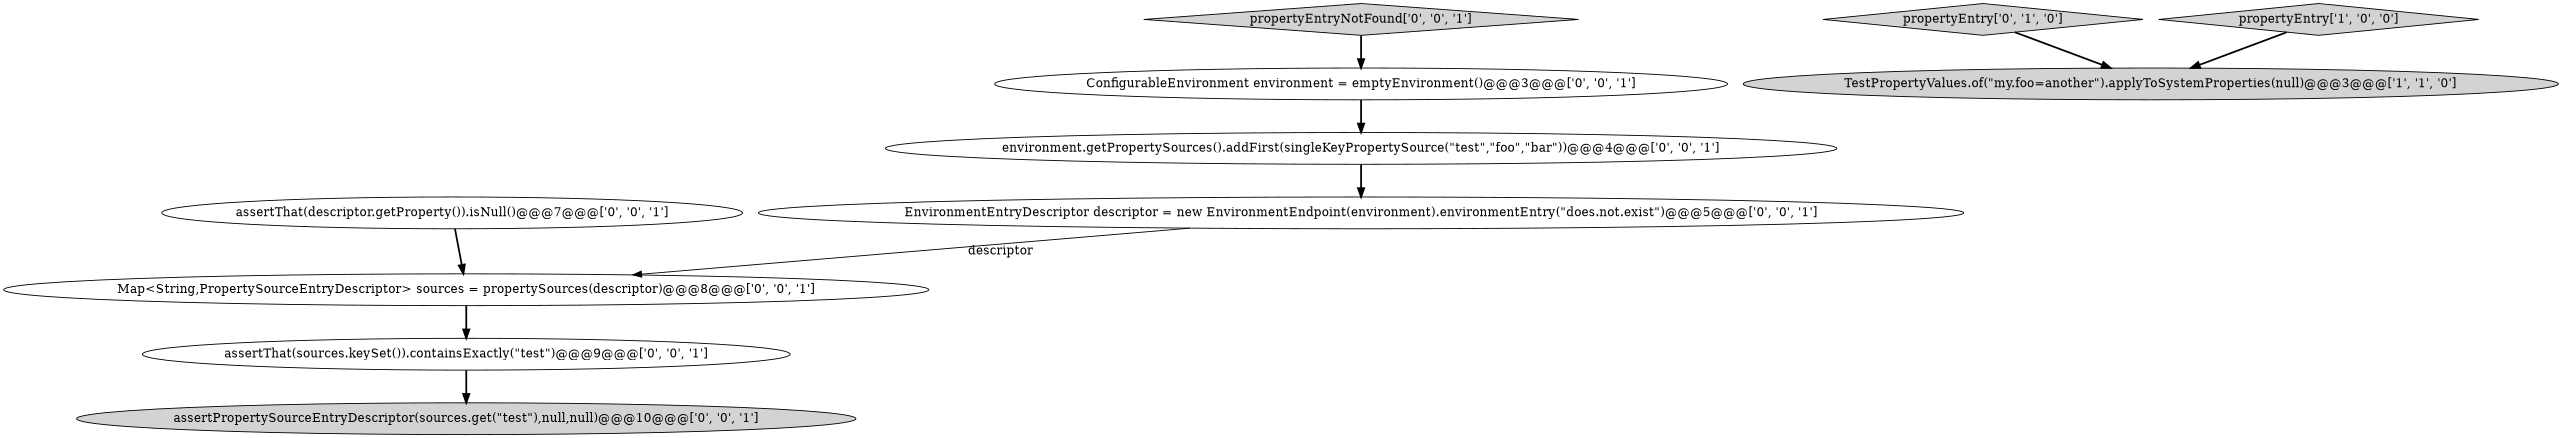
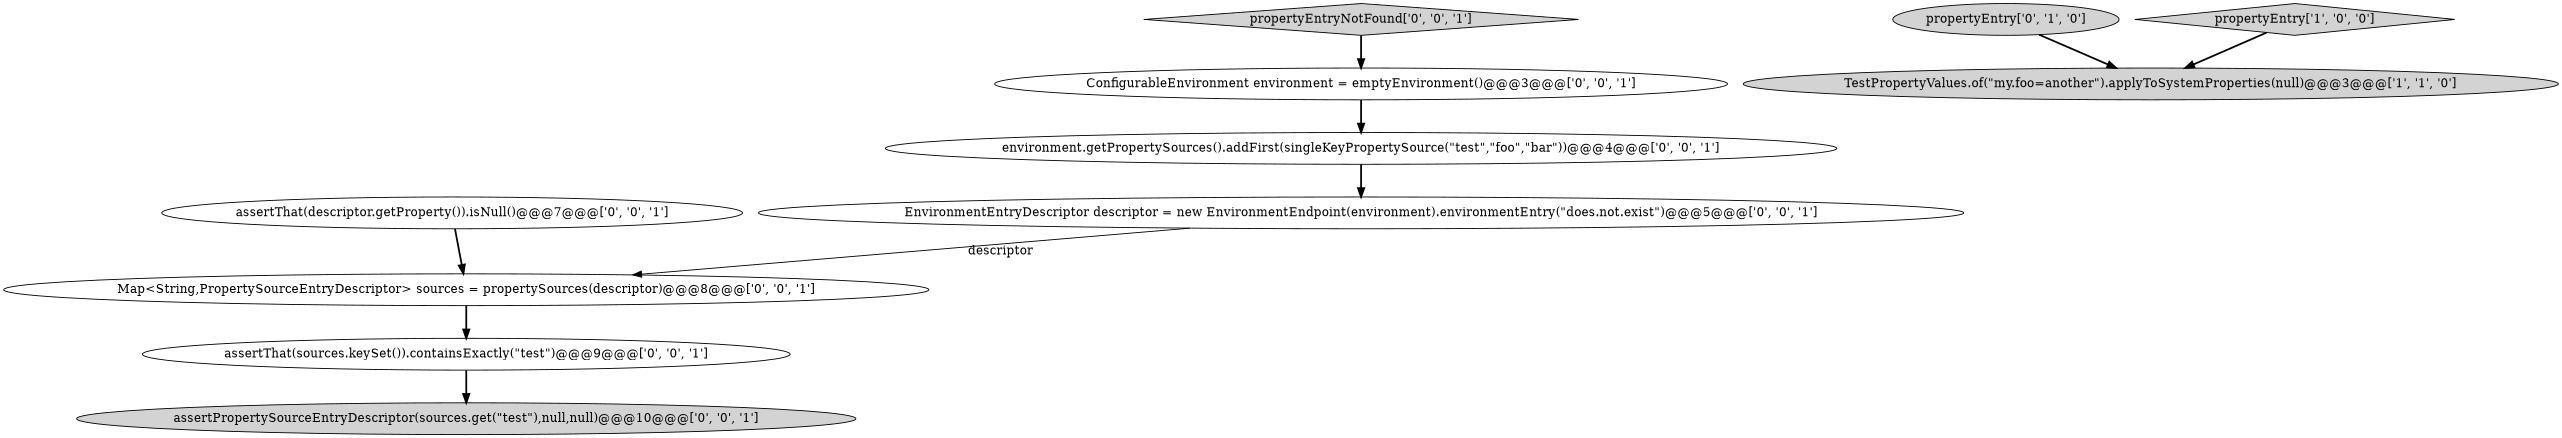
(1983, 19) -> (2006, 19)
